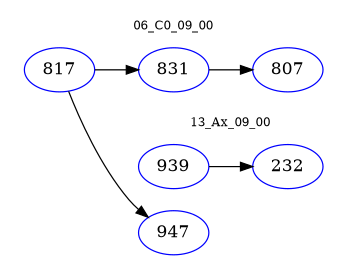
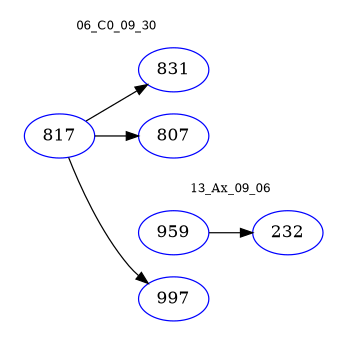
(174, 26) -> (117, 26)
(225, 70) -> (111, 136)
(231, 123) -> (231, 189)
(174, 167) -> (174, 233)
(174, 233) -> (174, 299)
